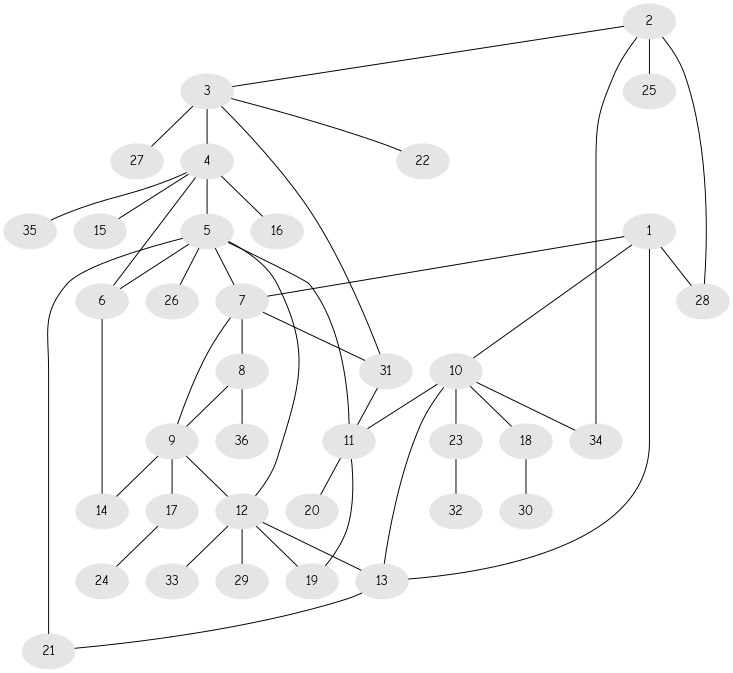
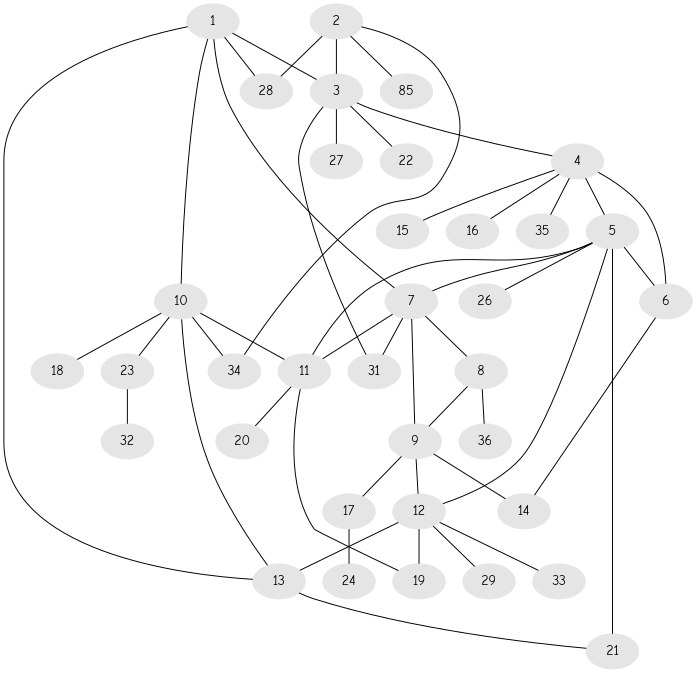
none -> (274, 56)
(649, 91) -> (406, 91)
(367, 406) -> (363, 333)
(526, 511) -> none
